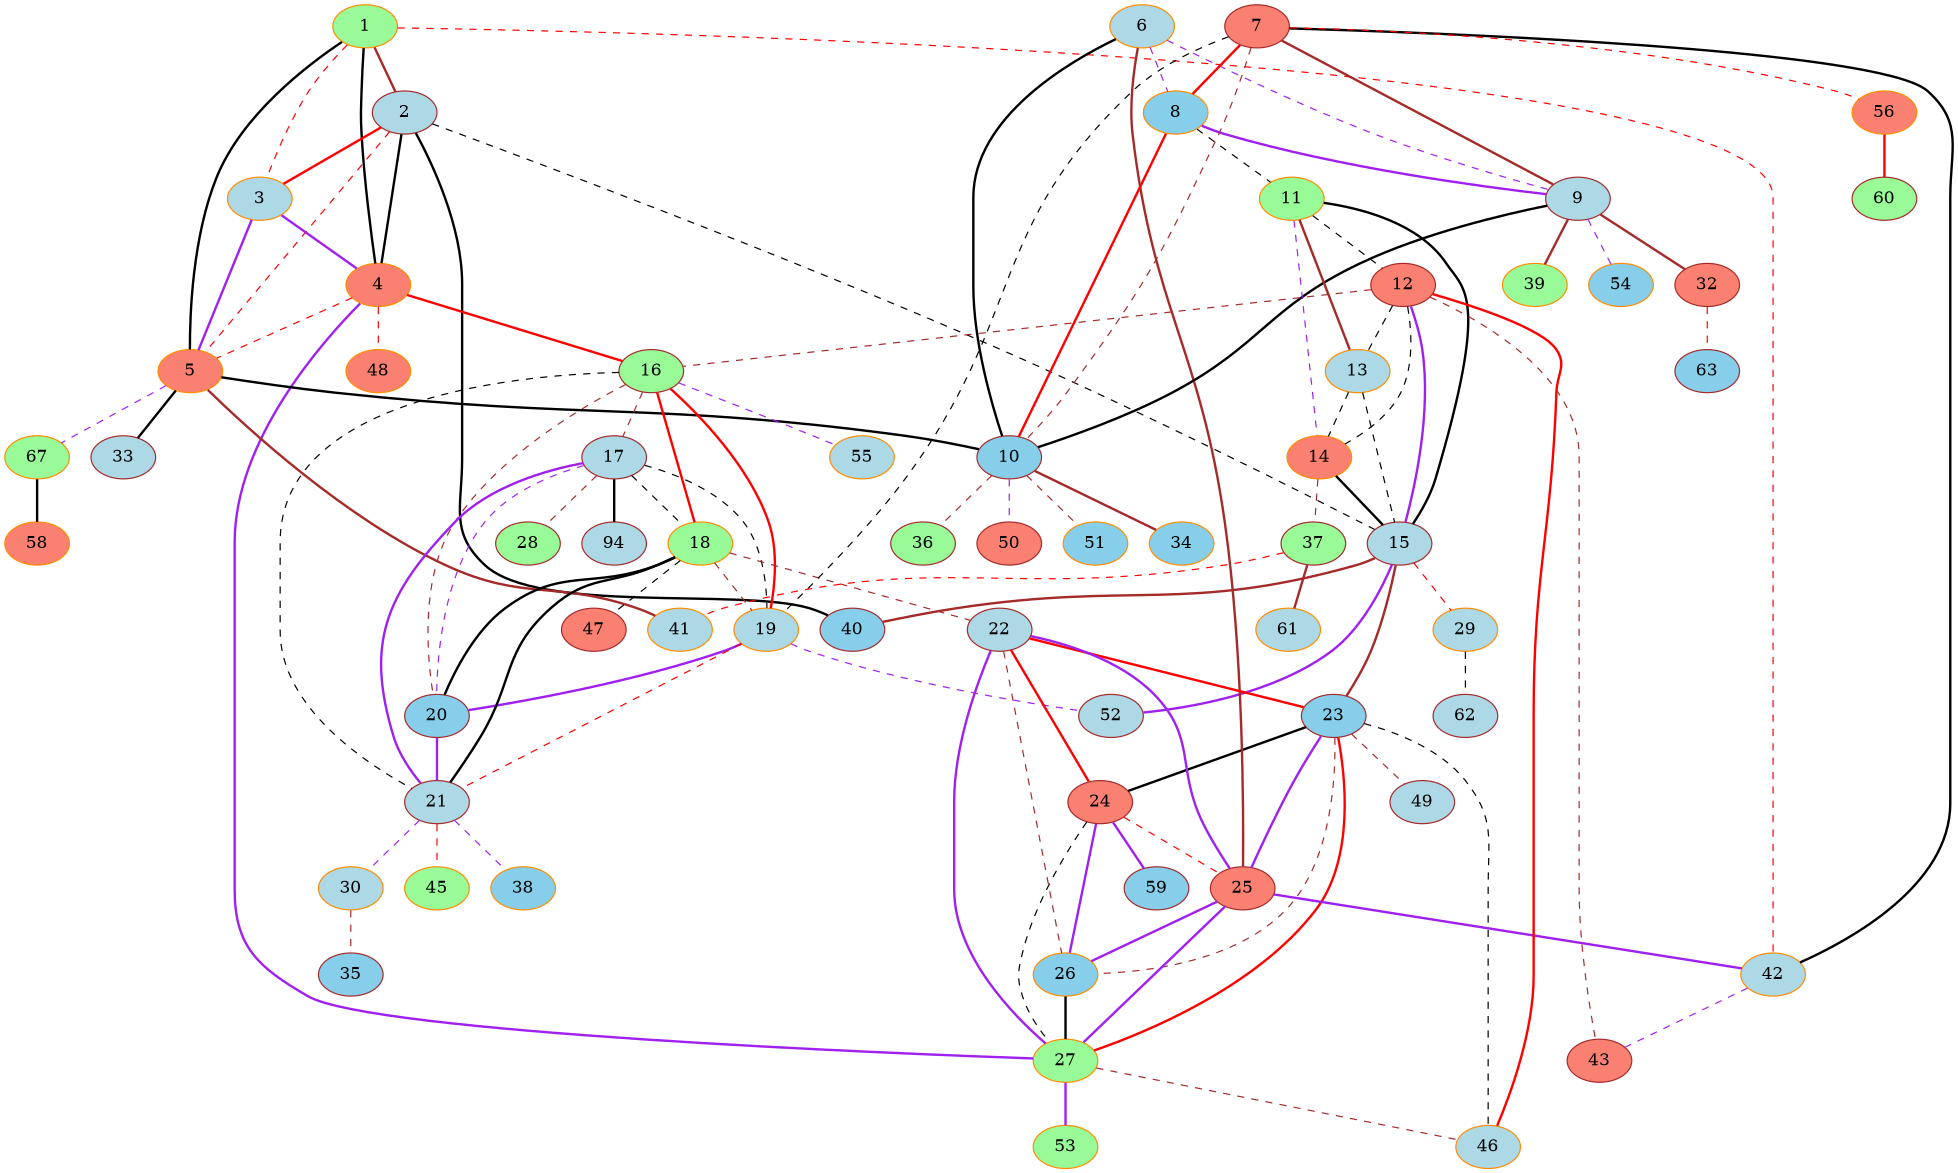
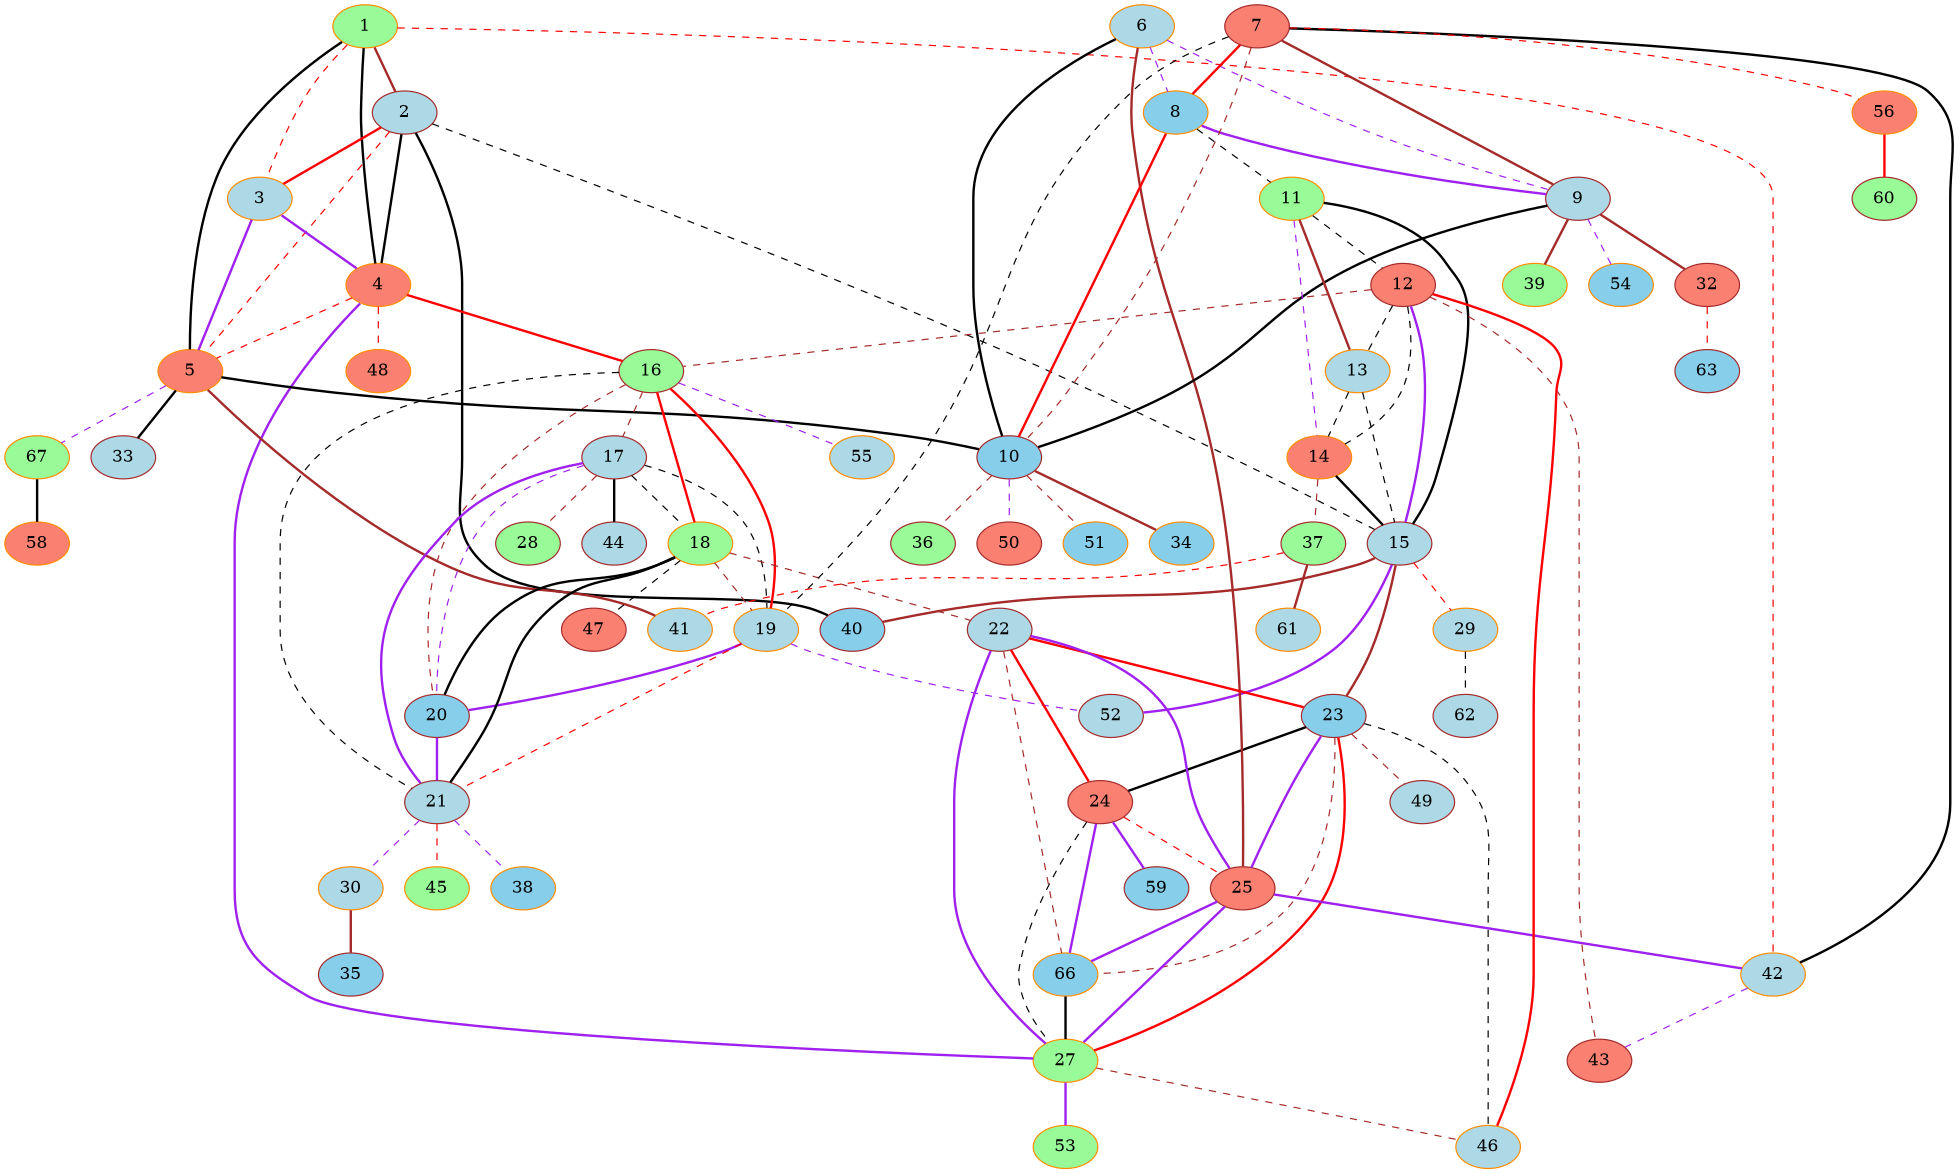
(614, 544) -> (614, 544)
(351, 932) -> (351, 932)
(1066, 975) -> (1066, 975)
